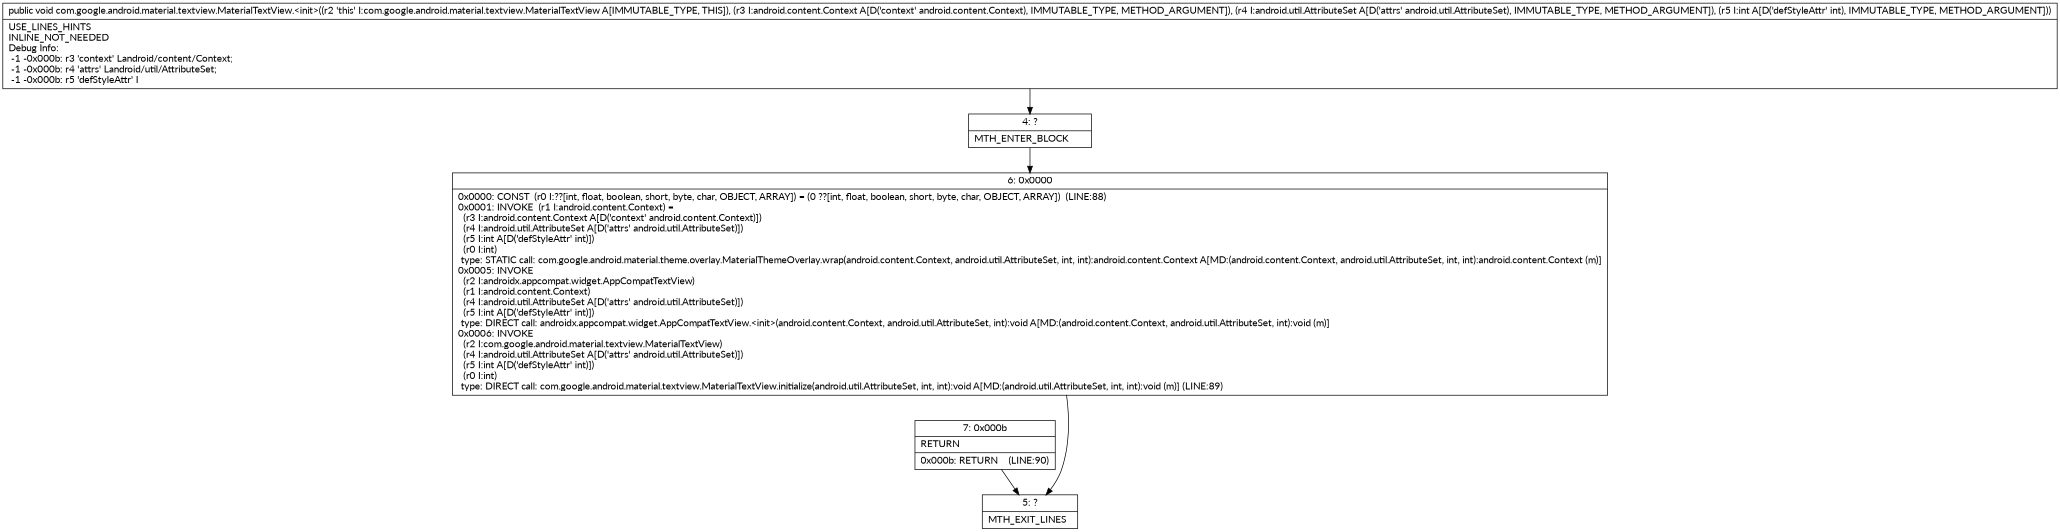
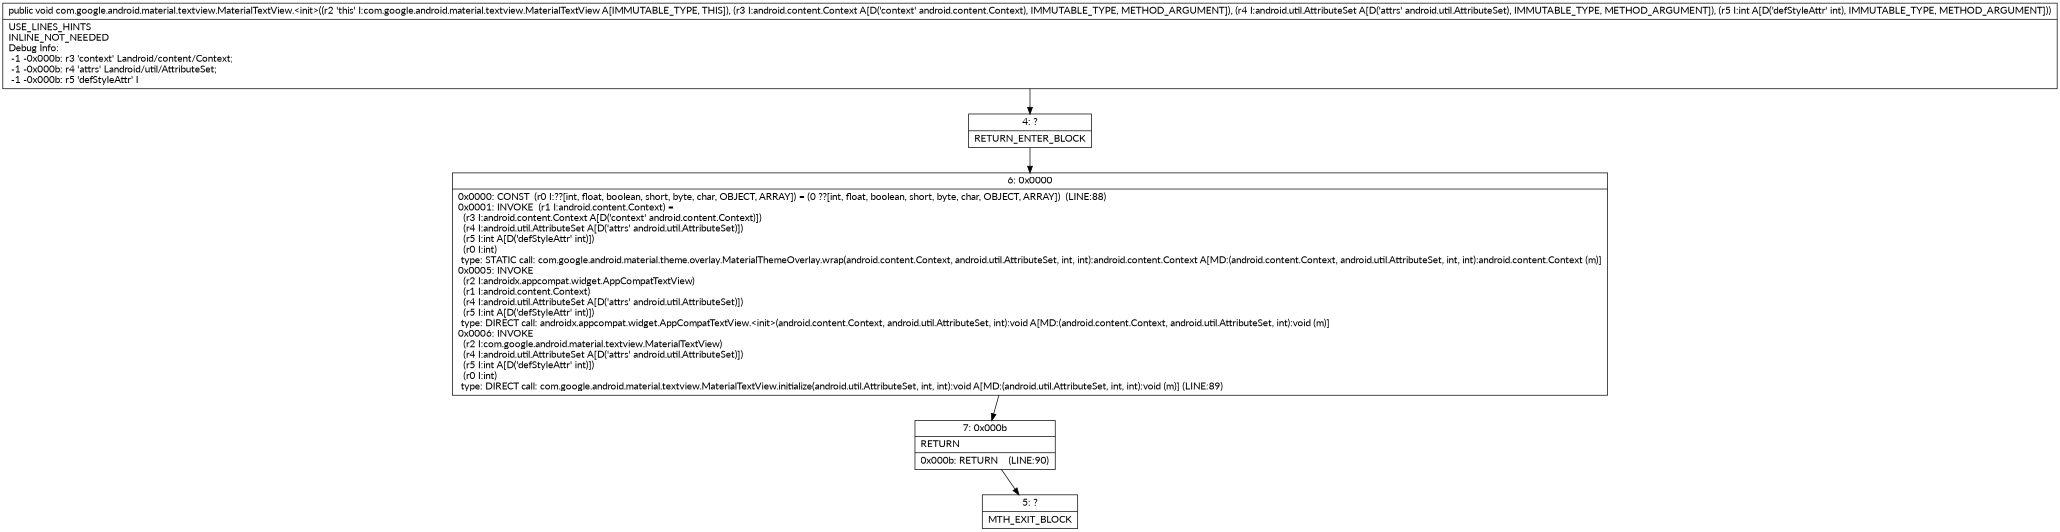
(1022, 139) -> (1030, 139)
(1067, 444) -> (996, 404)
(1027, 520) -> (1030, 520)
